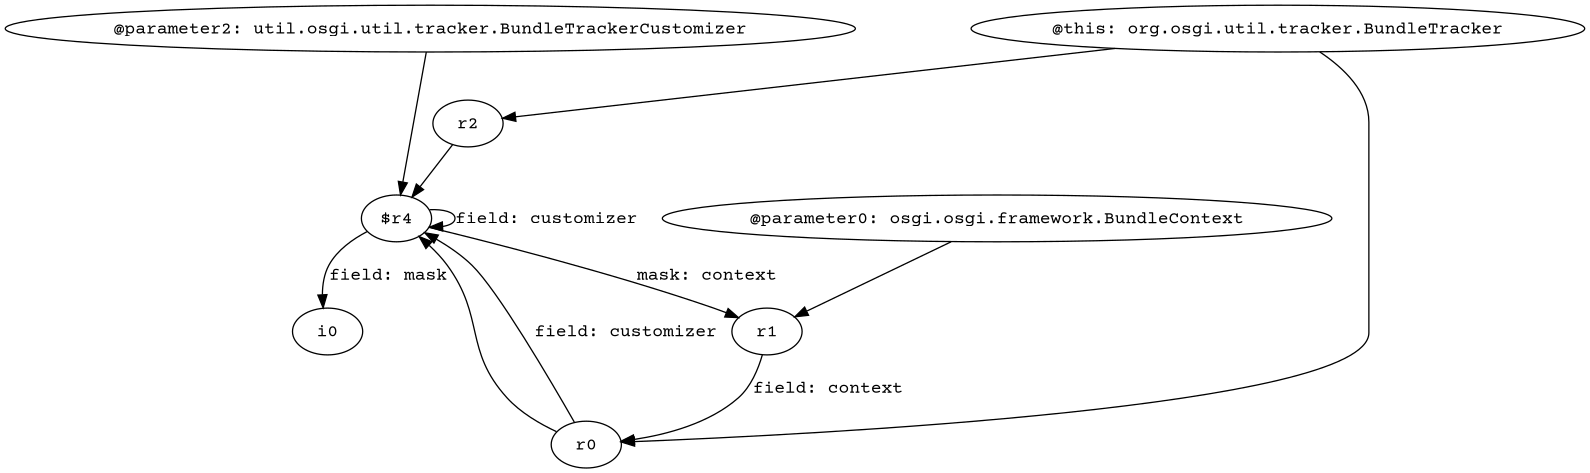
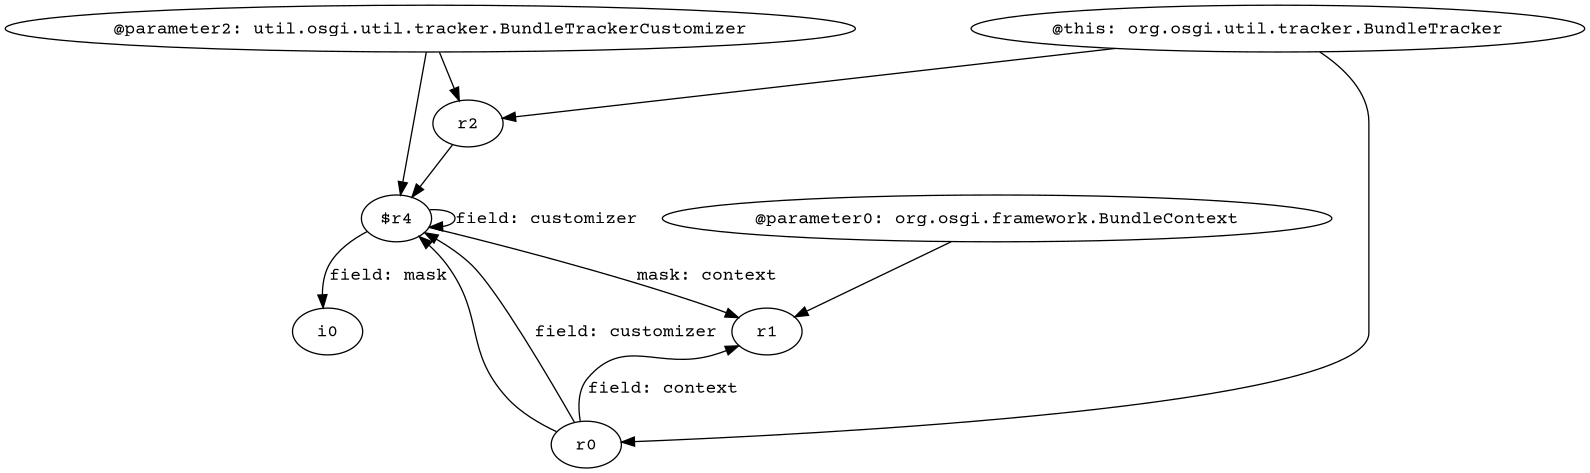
none -> (447, 70)
(997, 218) -> (997, 218)
(712, 416) -> (632, 356)
